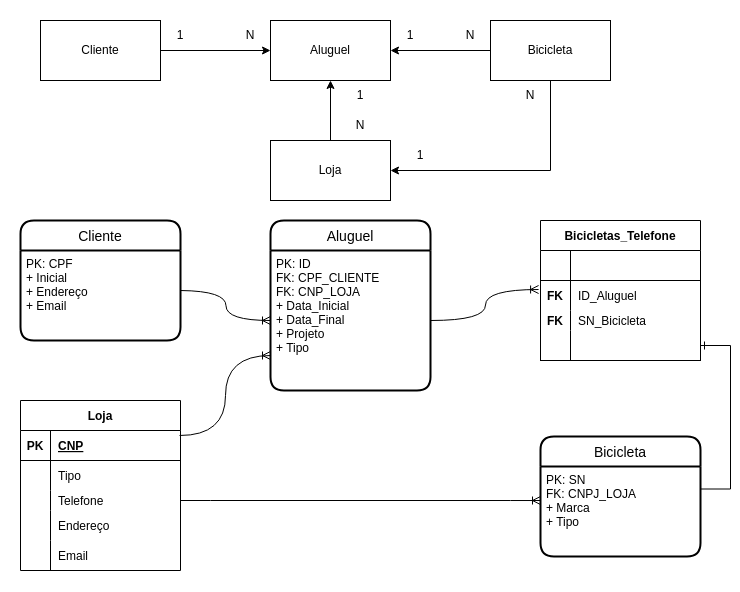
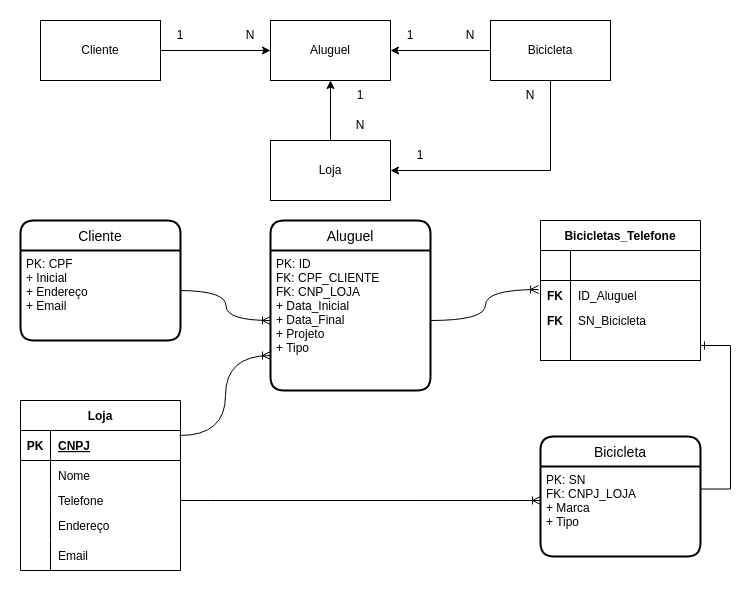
(68, 446) -> (71, 446)
(70, 476) -> (71, 476)
